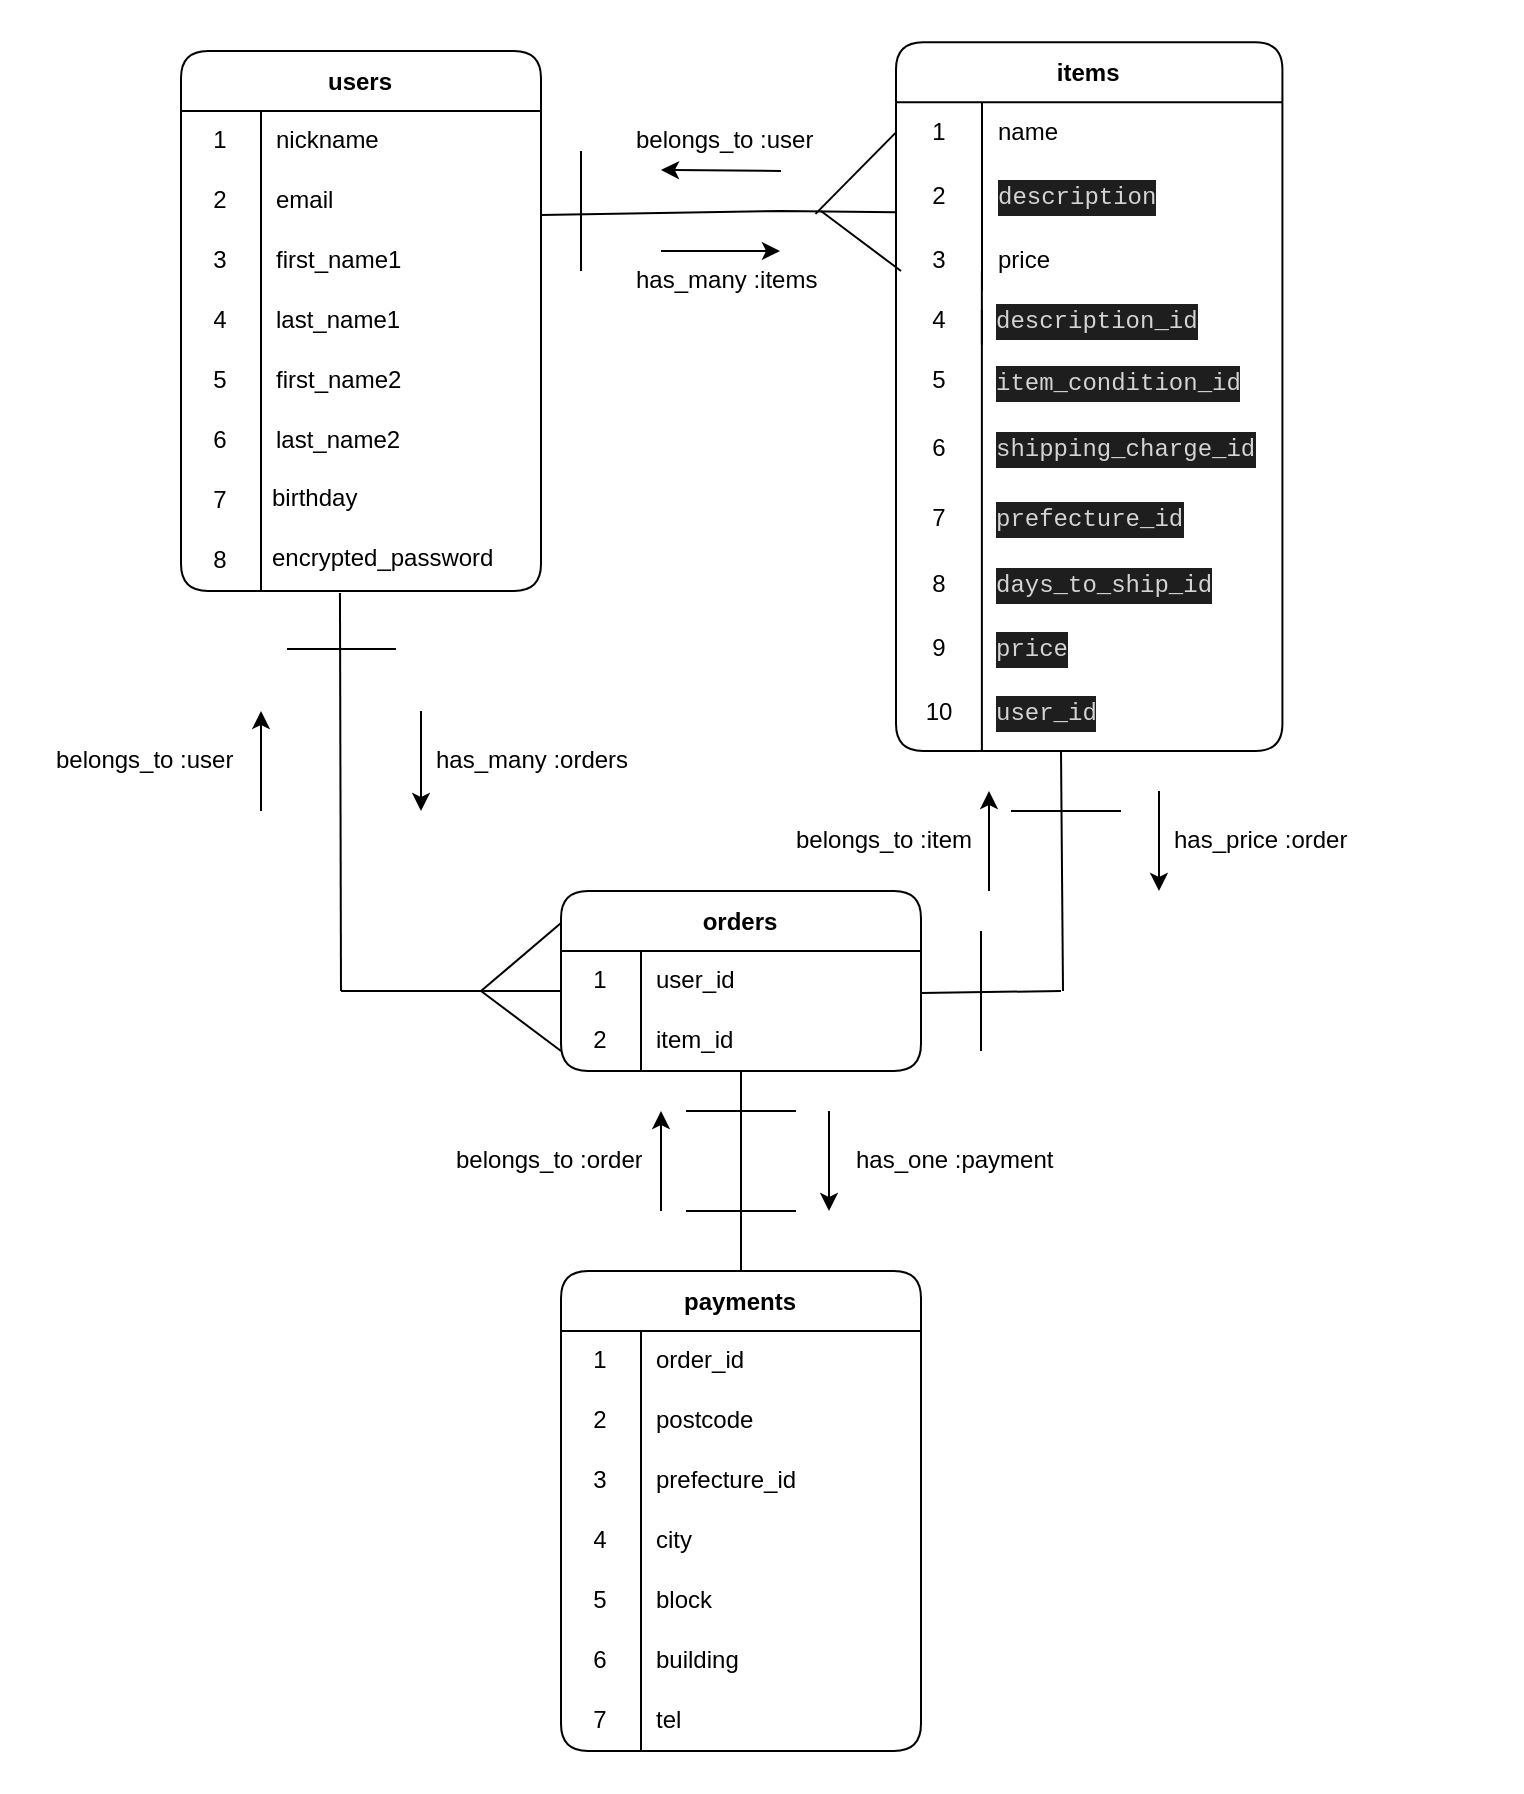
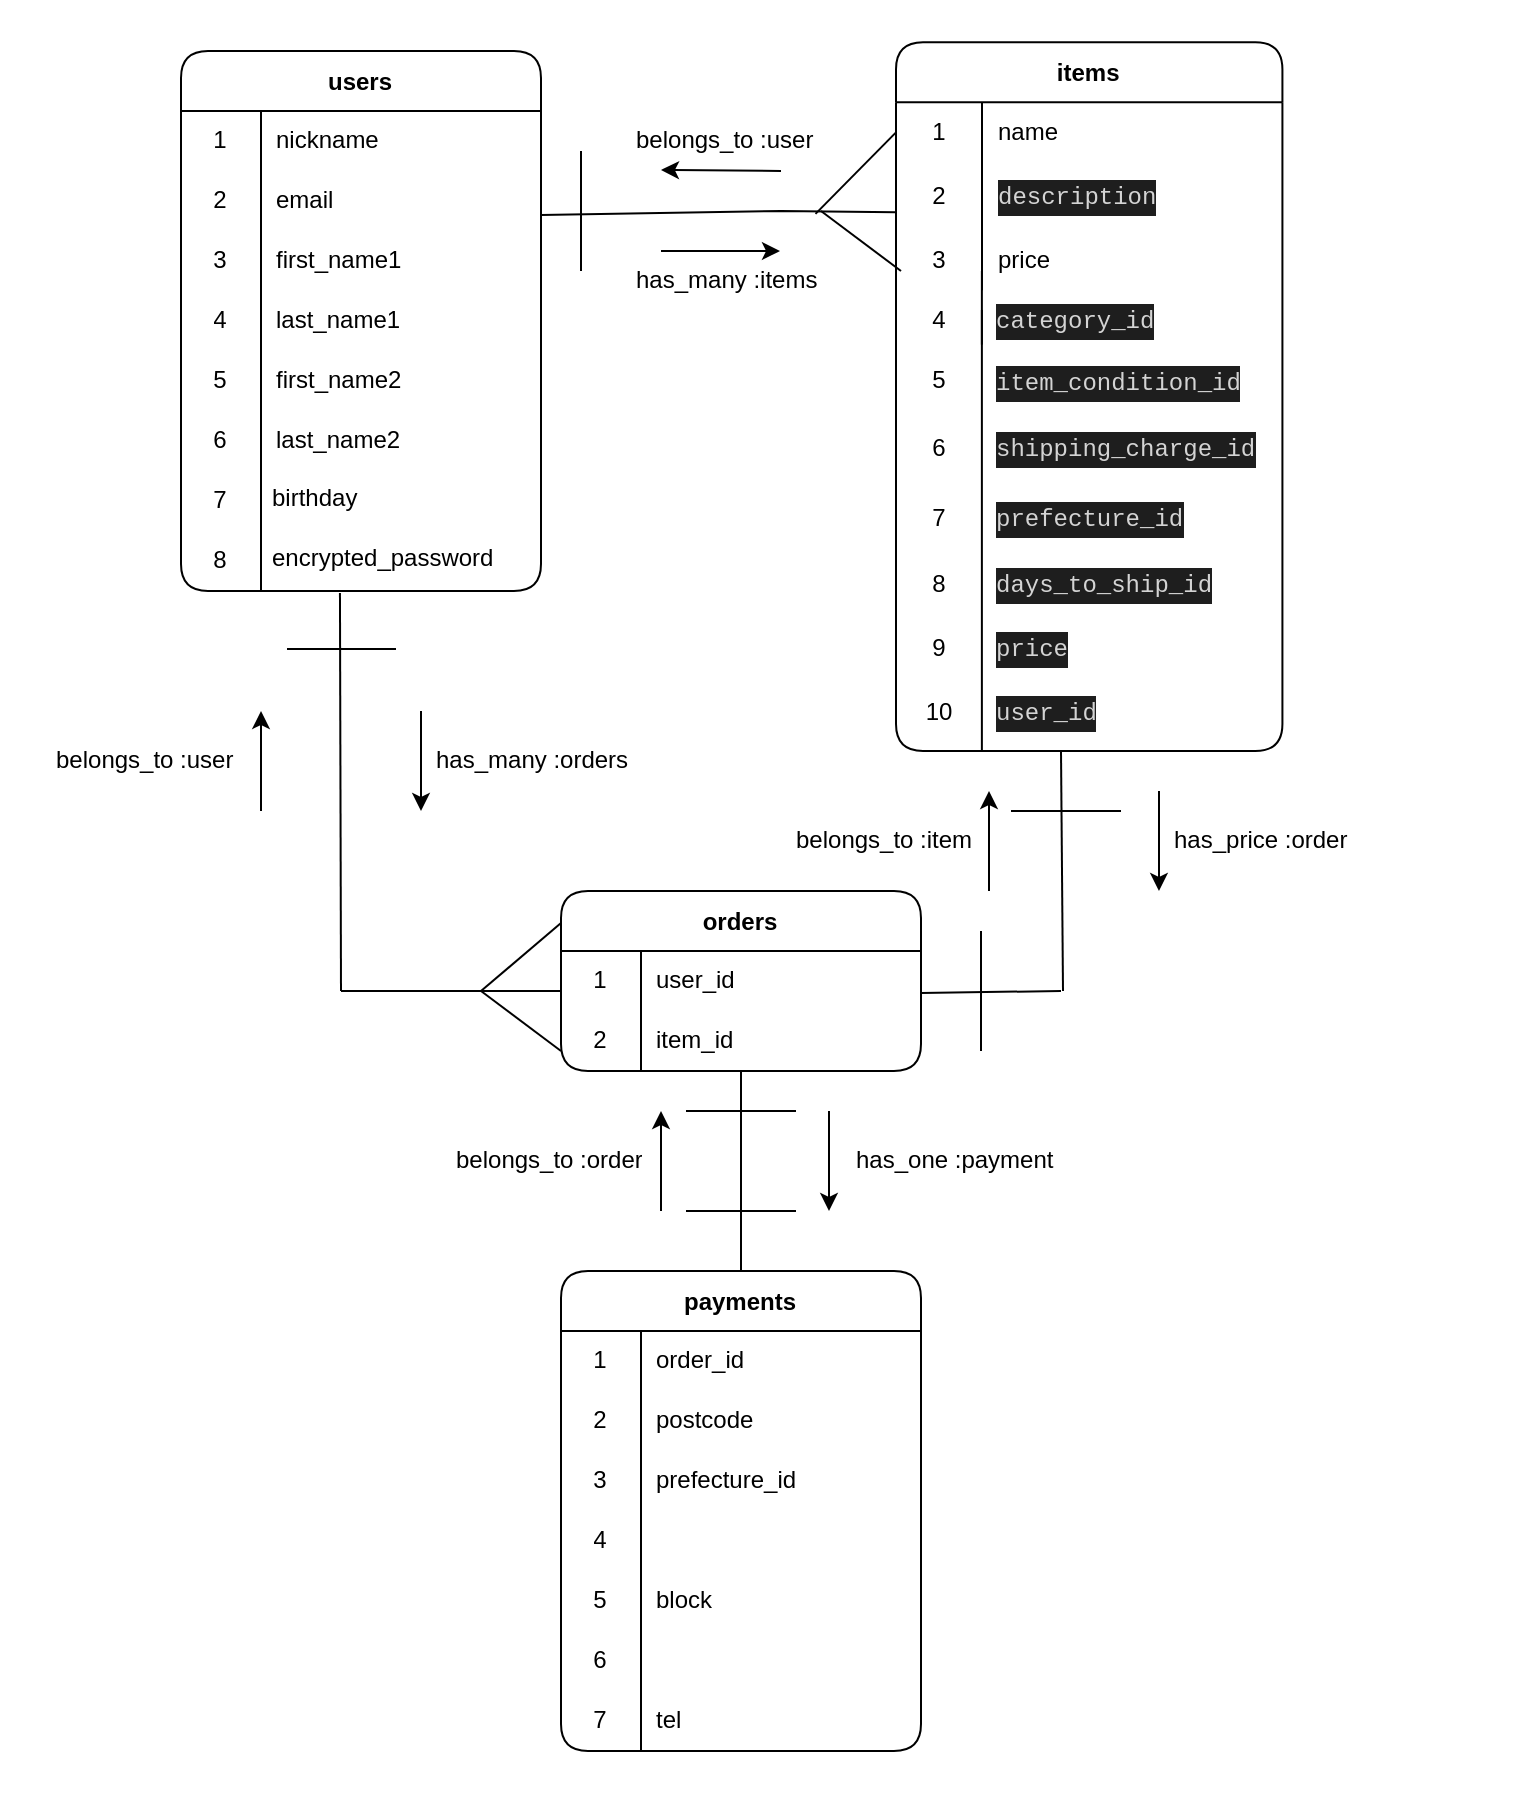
(1082, 321) -> (1068, 321)
(781, 1541) -> none
(781, 1661) -> none
